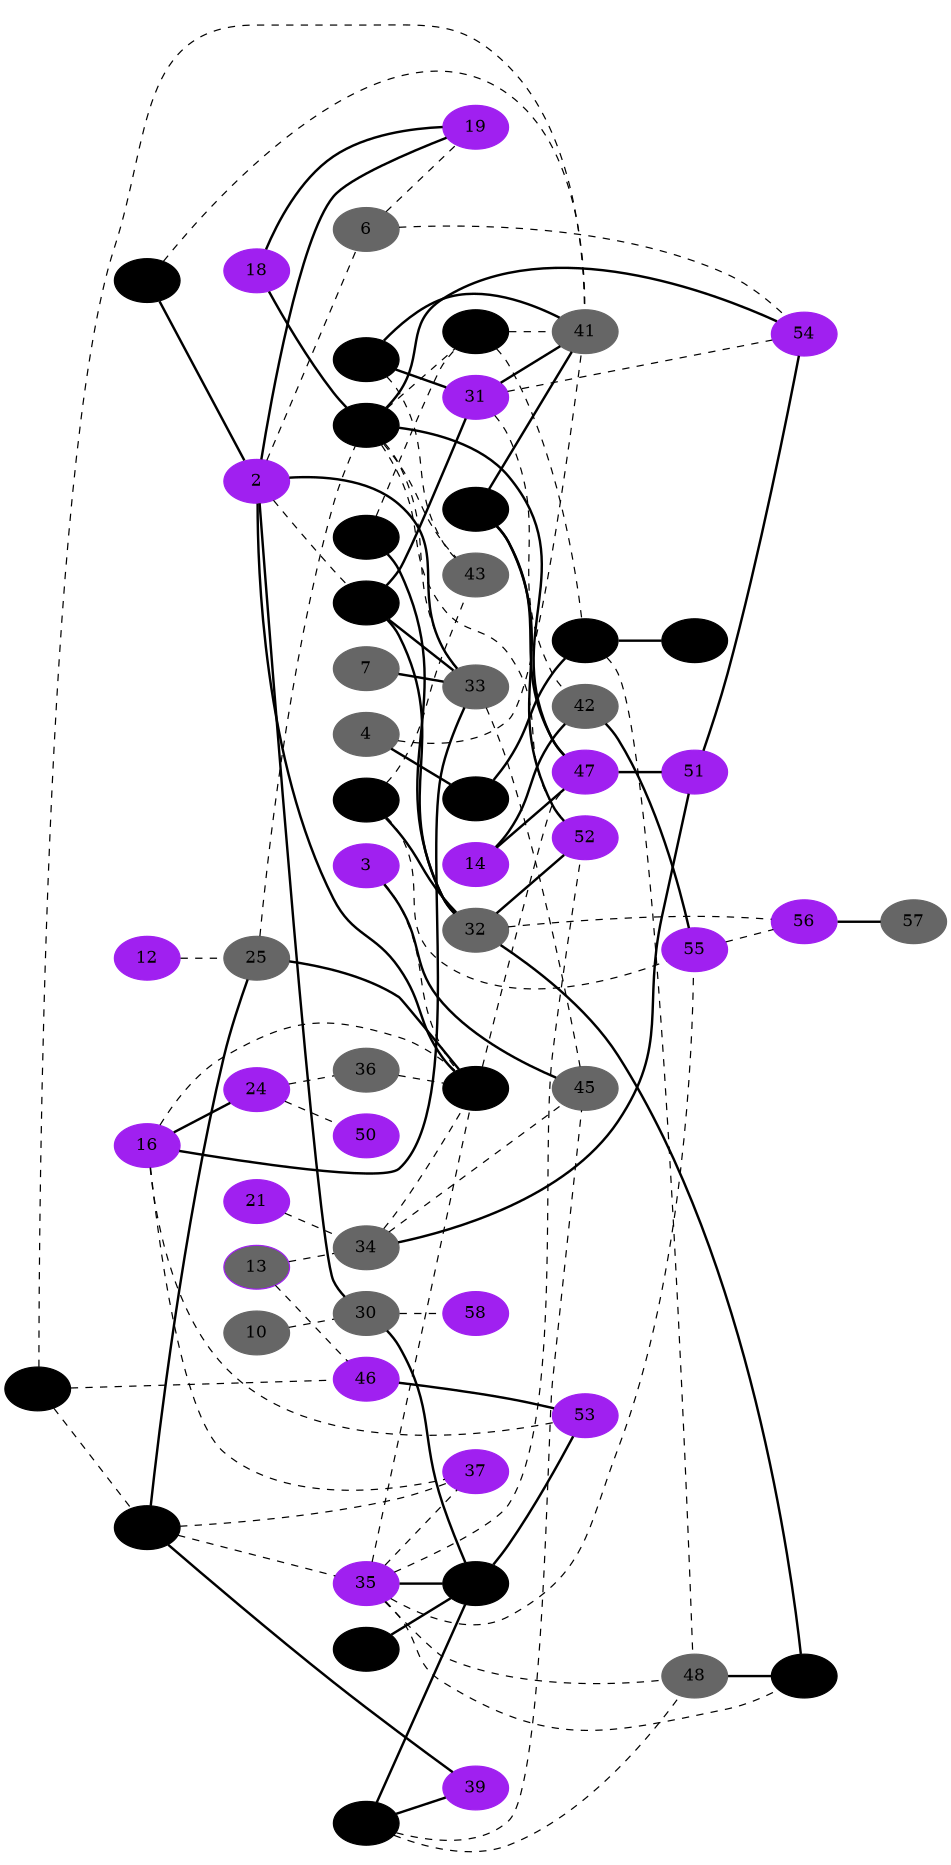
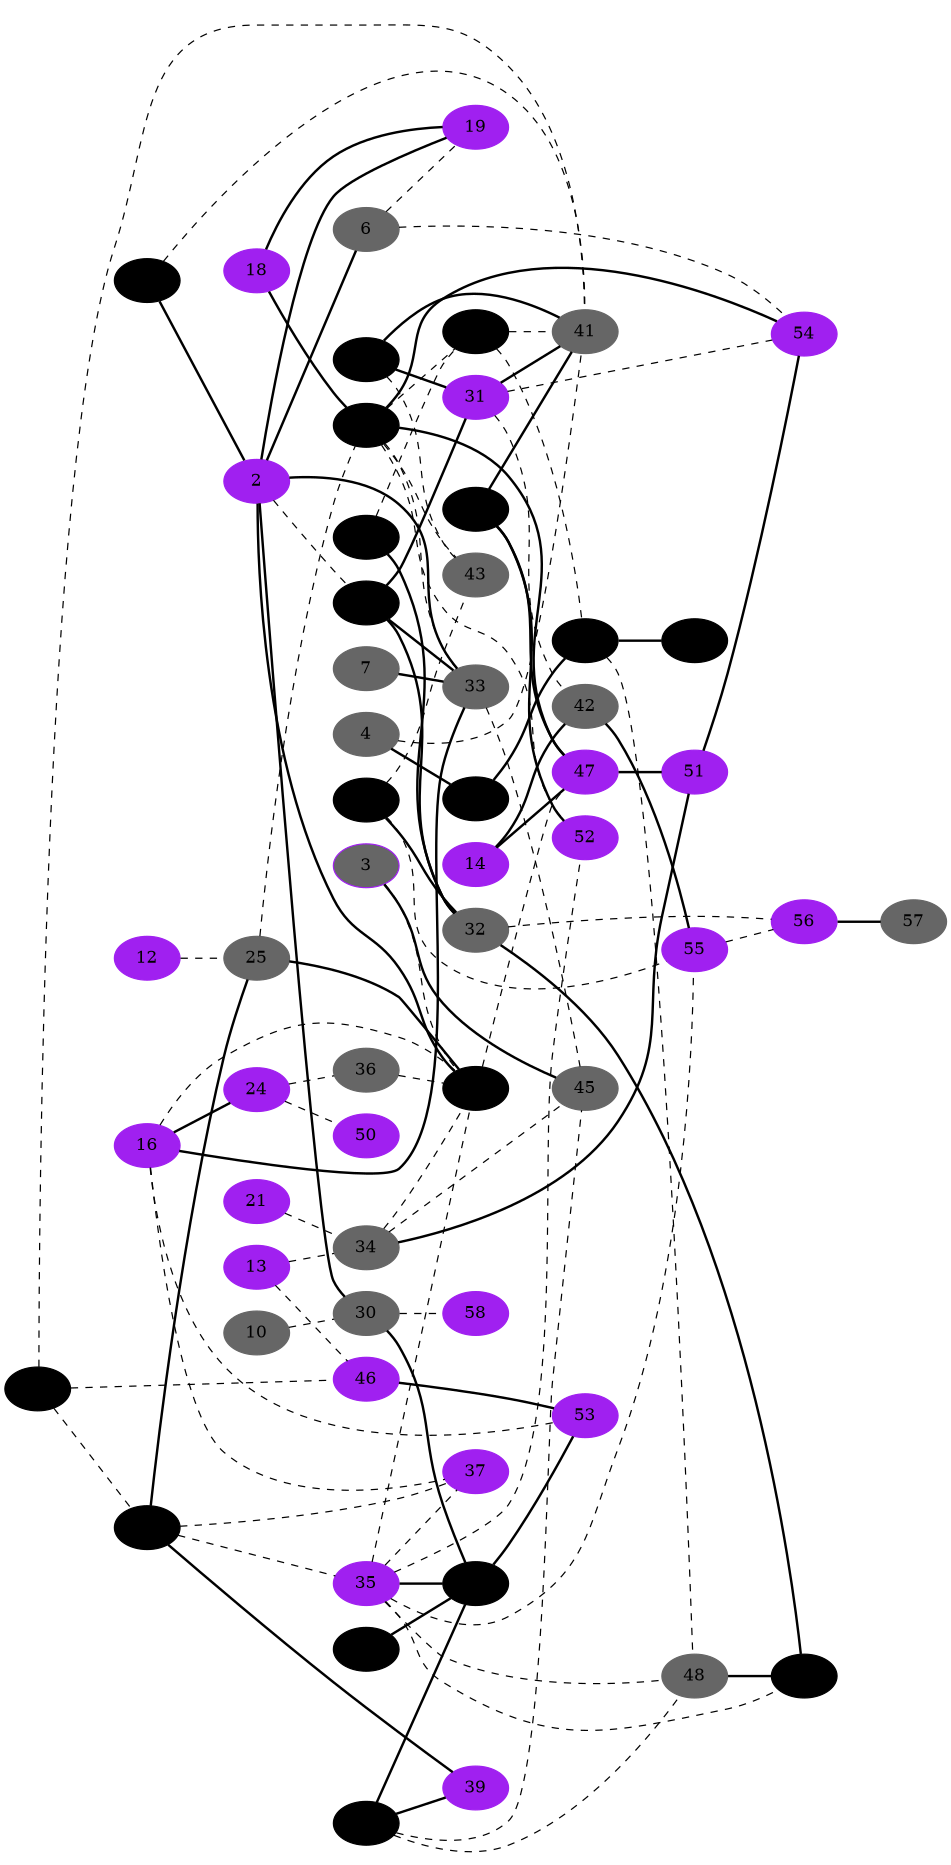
(314, 350) -> (314, 350)
(366, 866) -> (366, 866)
(519, 894) -> none
(257, 1267) -> (257, 1267)
